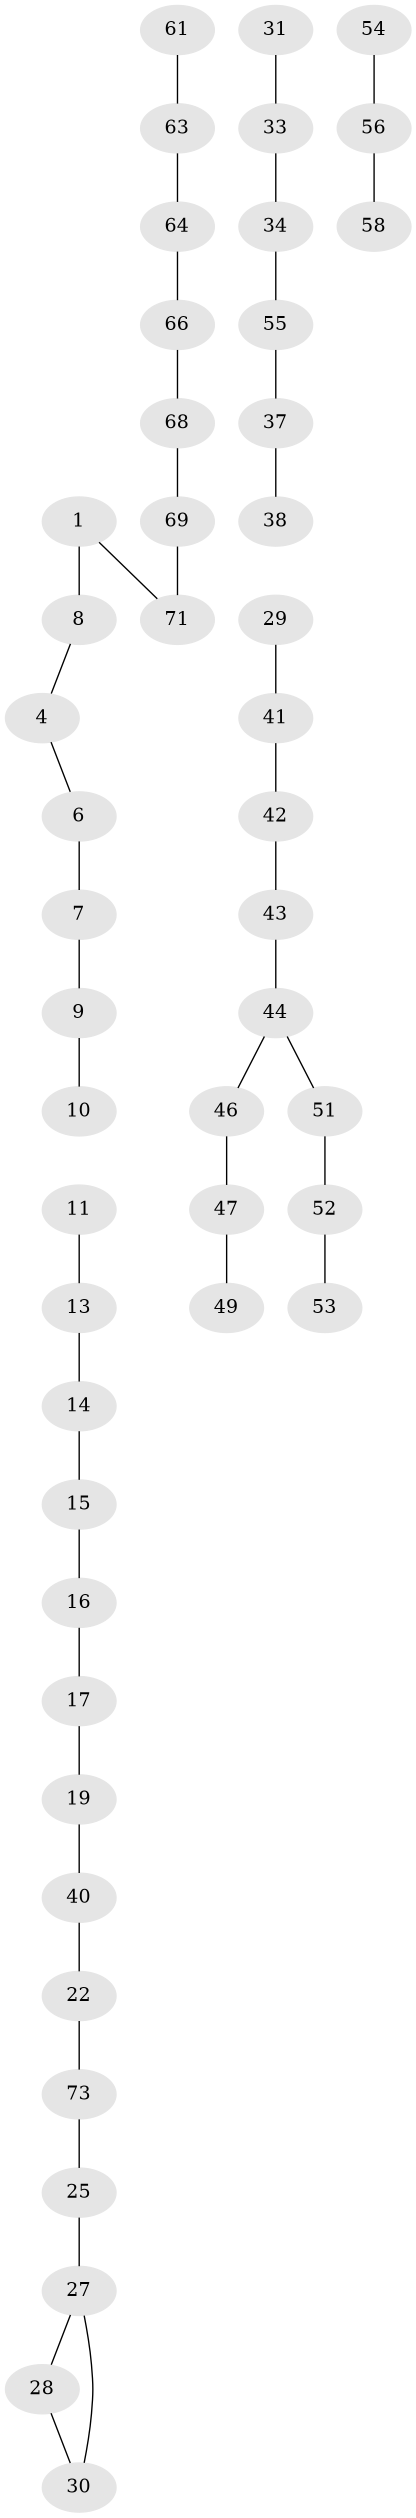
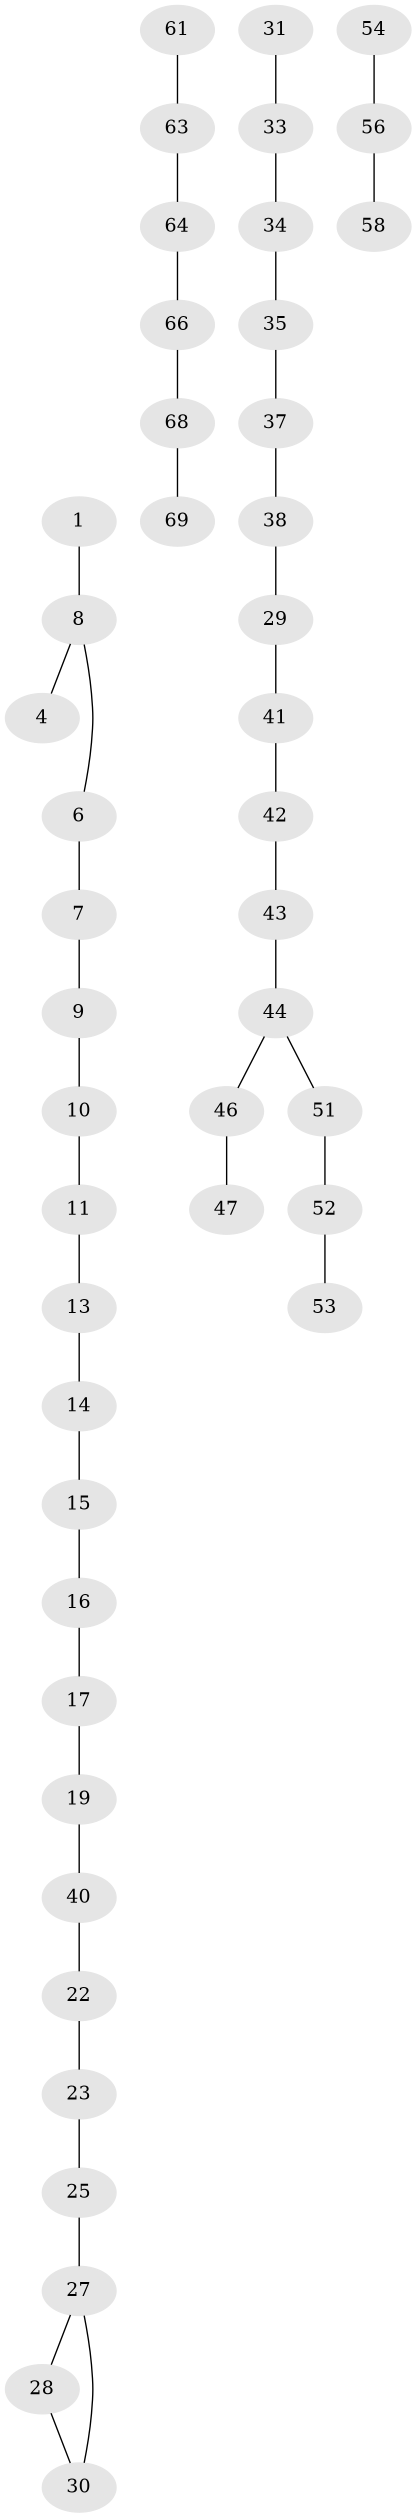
(276, 325) -> (276, 325)
none -> (276, 571)
(177, 620) -> none
(61, 767) -> (93, 718)
none -> (79, 1161)
(227, 1308) -> none
(79, 2094) -> (79, 2094)
